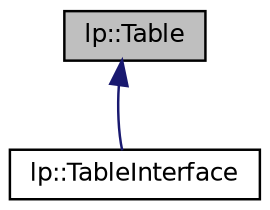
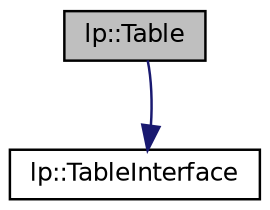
(118, 118) -> (151, 93)
